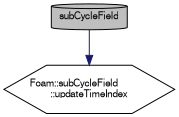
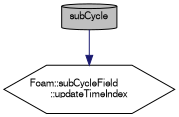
(89, 17) -> (89, 17)
